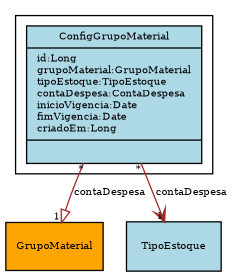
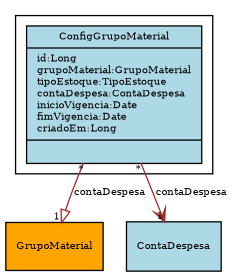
(174, 246) -> (174, 246)
